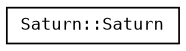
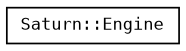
(93, 26) -> (93, 26)
